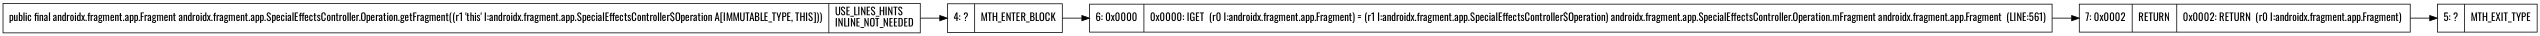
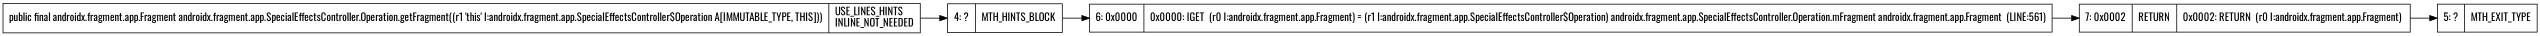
(1018, 18) -> (1018, 18)
